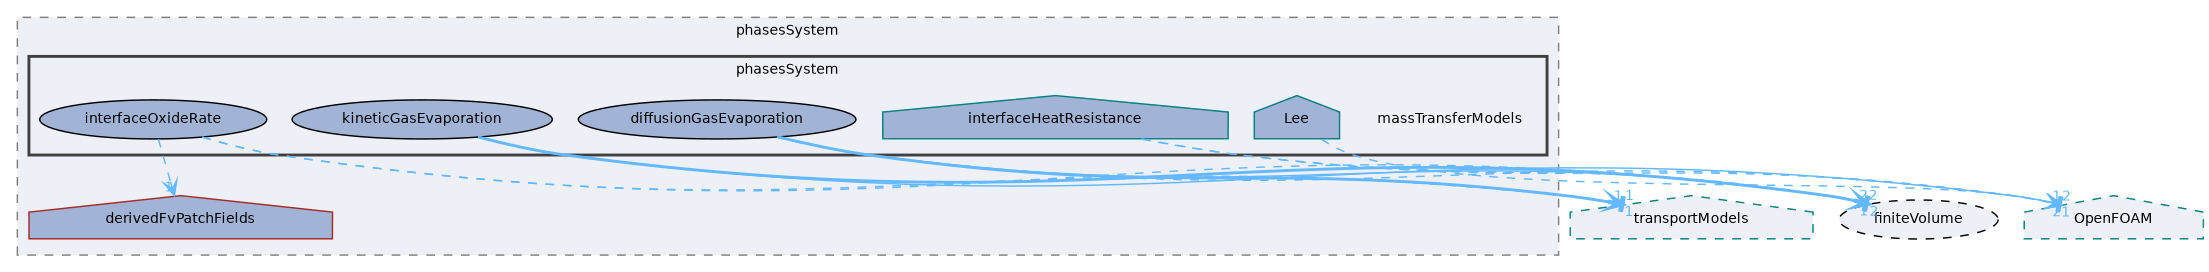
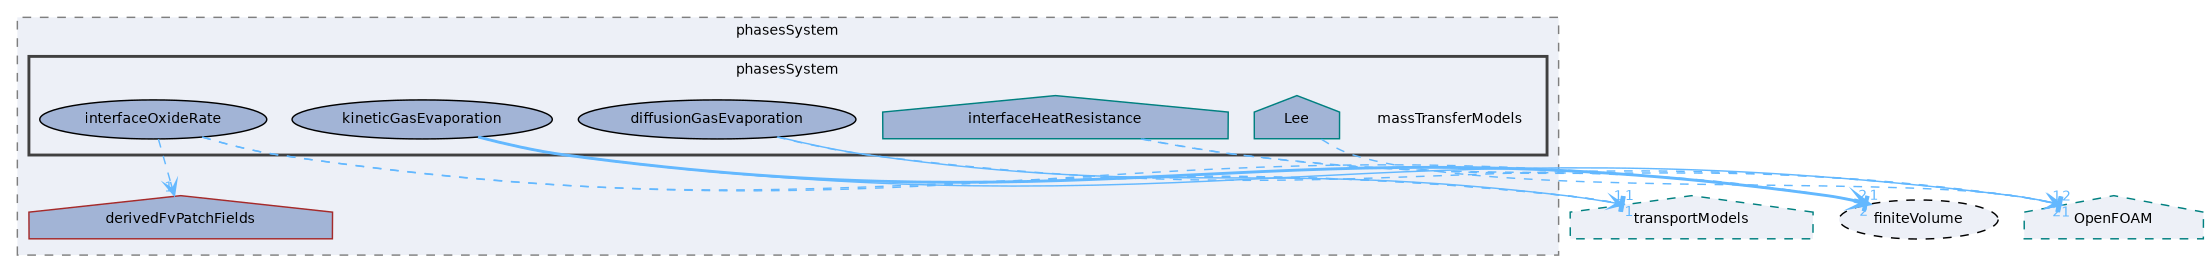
(1319, 175) -> none
(1193, 178) -> (1193, 178)
